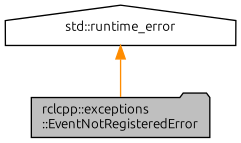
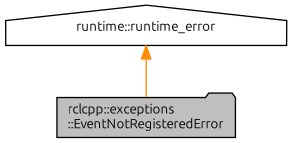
(121, 27) -> (146, 27)
